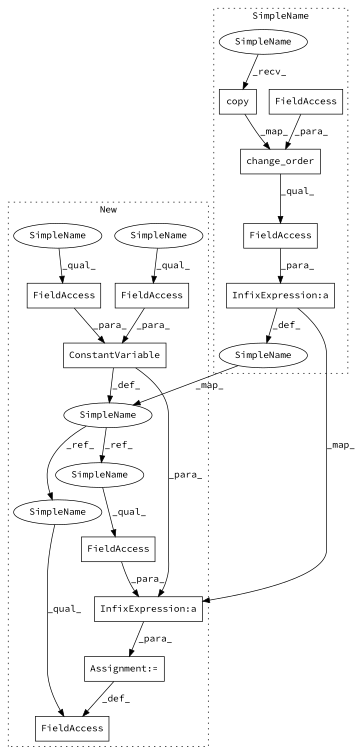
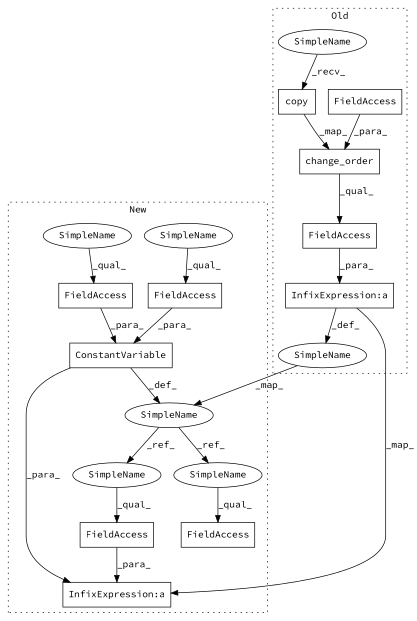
(281, 16) -> (340, 16)
(124, 669) -> none
